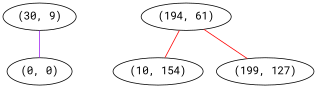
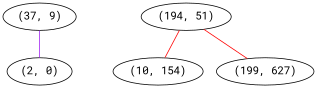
(40, 17) -> (40, 17)
(186, 17) -> (186, 17)
(40, 71) -> (40, 71)
(265, 71) -> (265, 71)
